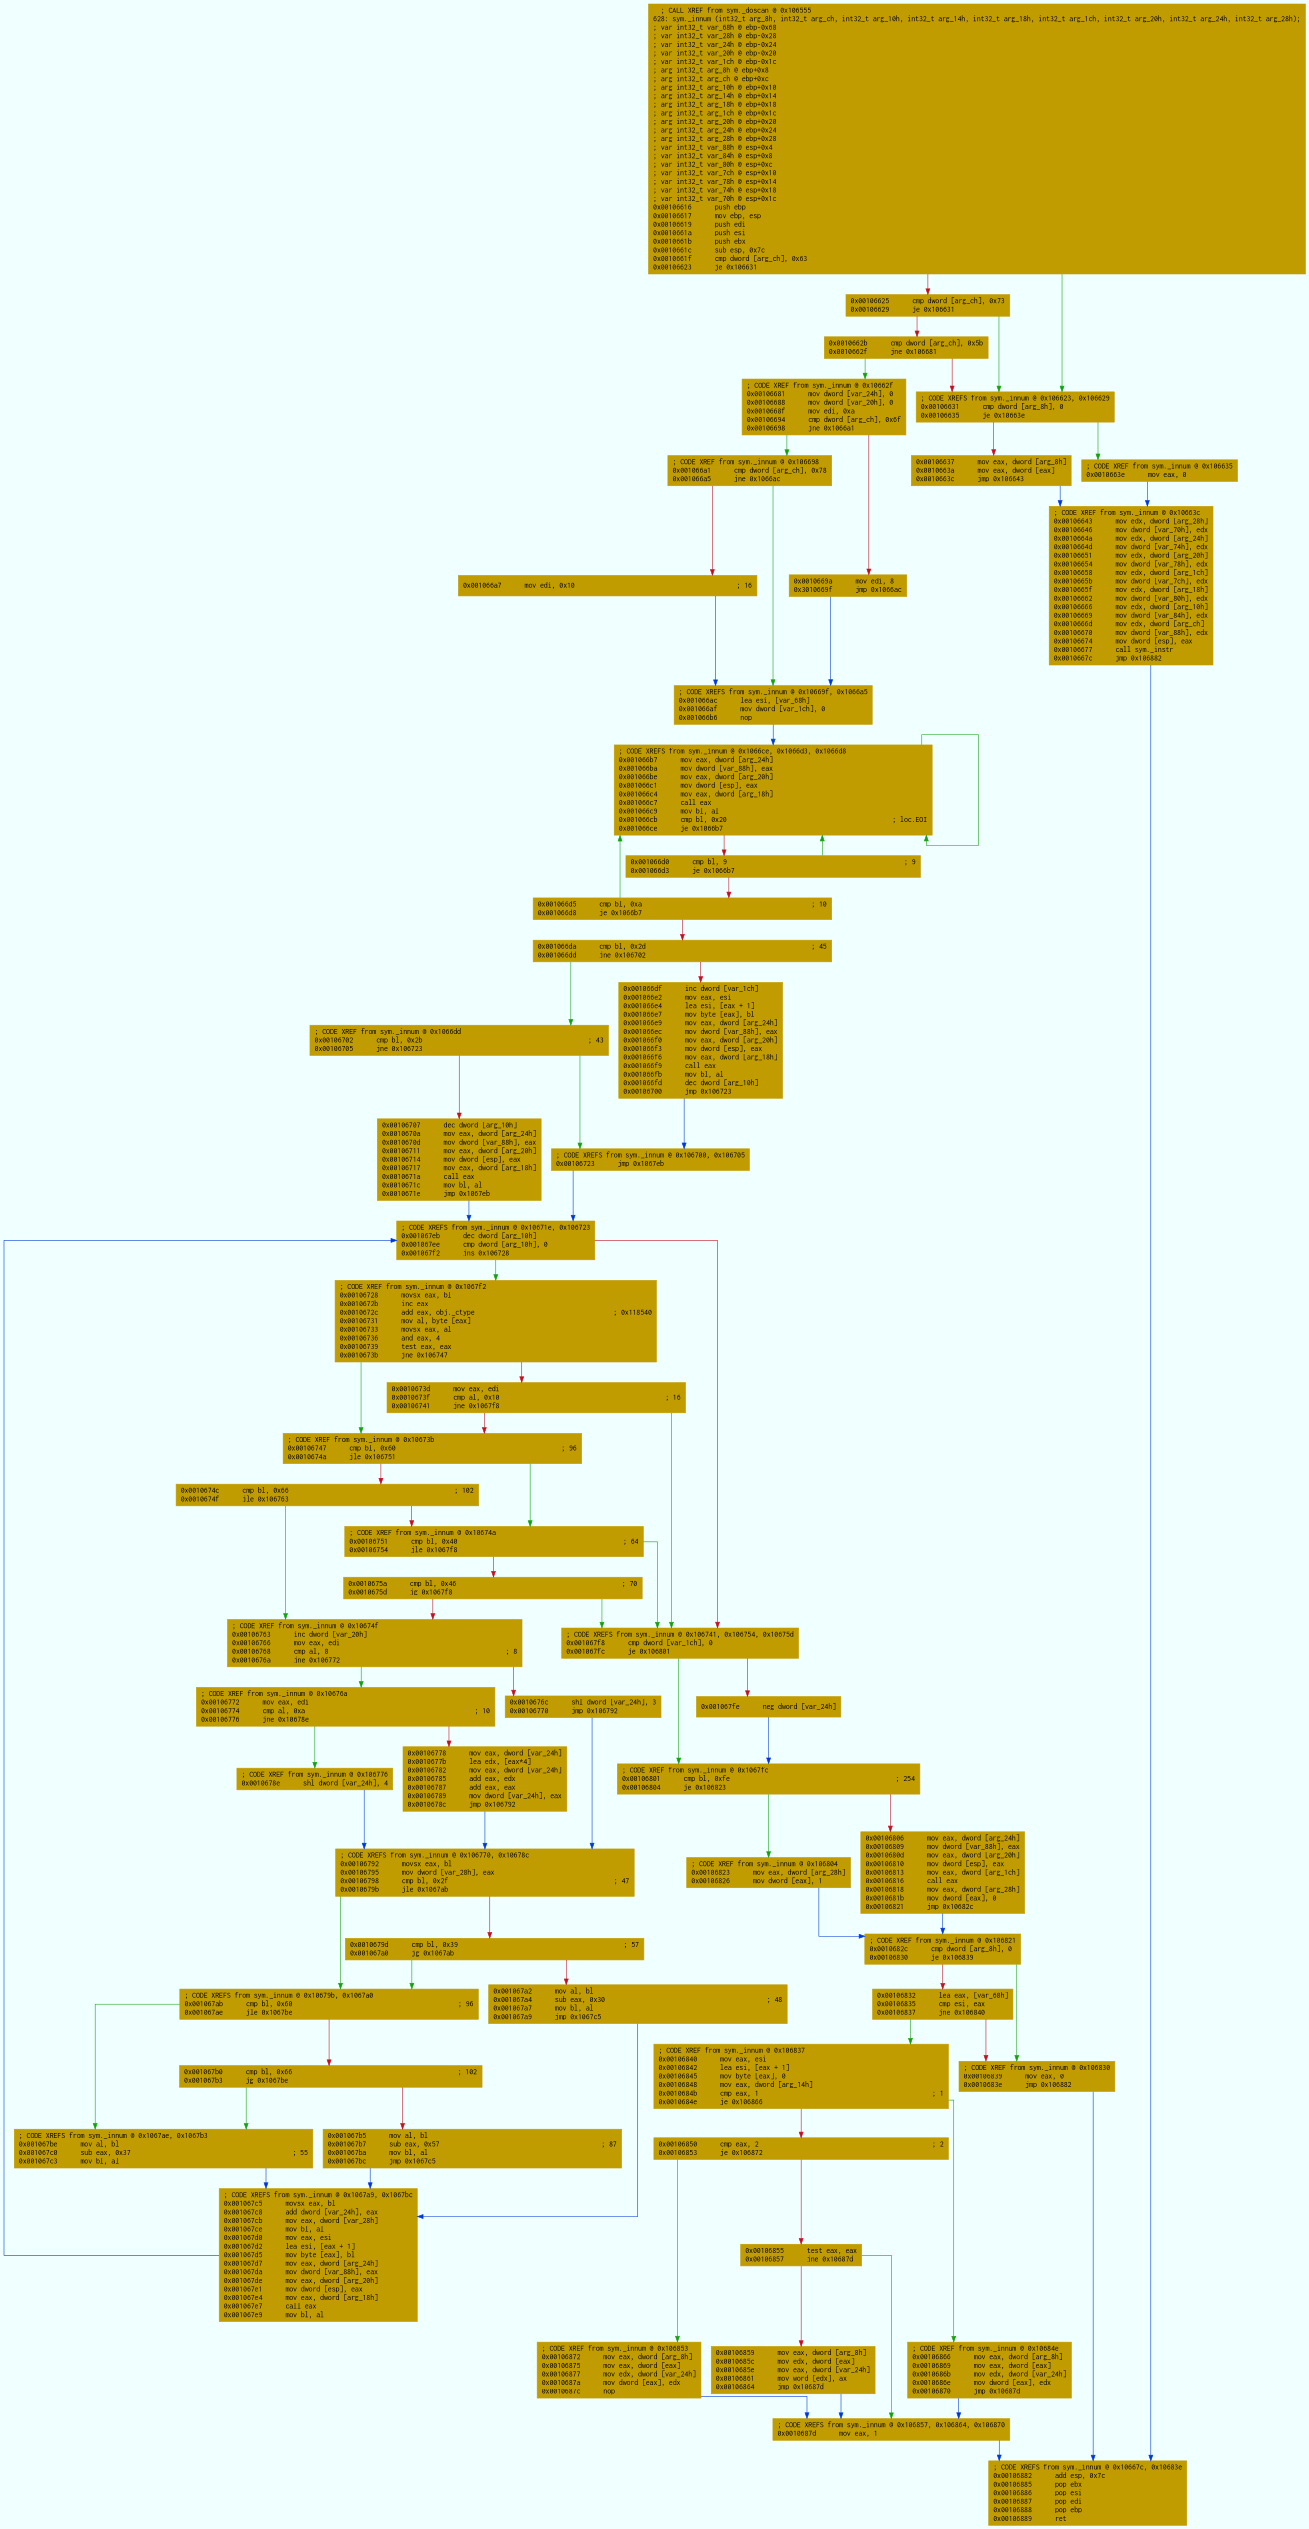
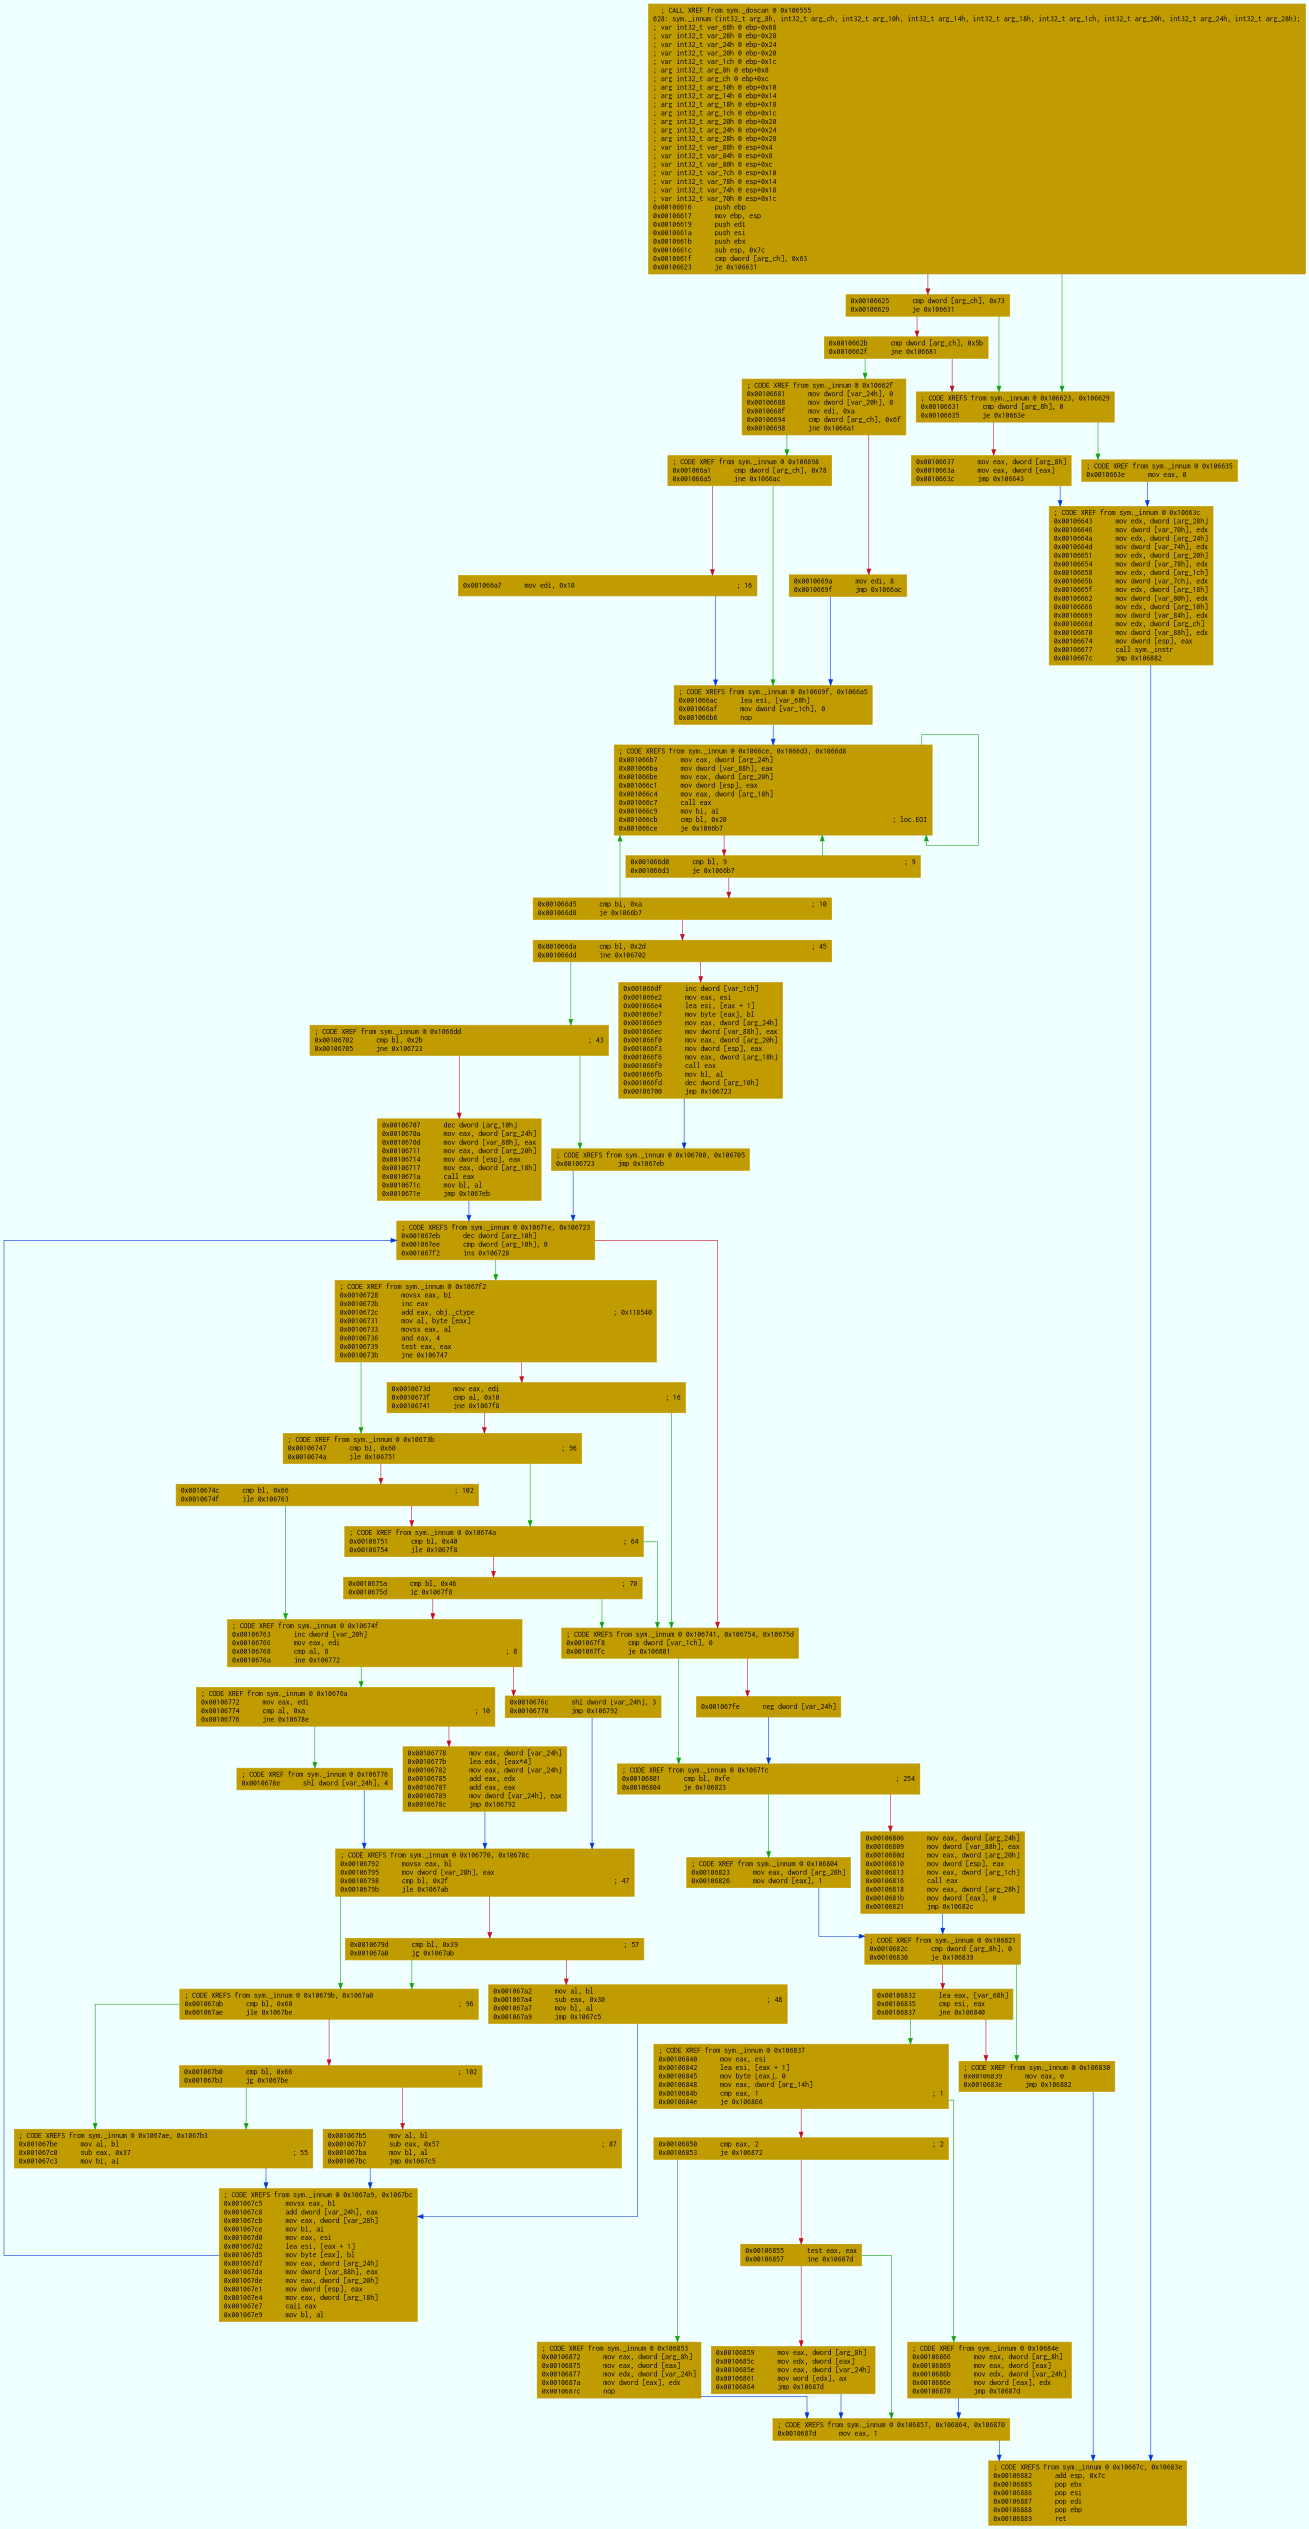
(848, 586) -> (848, 586)
